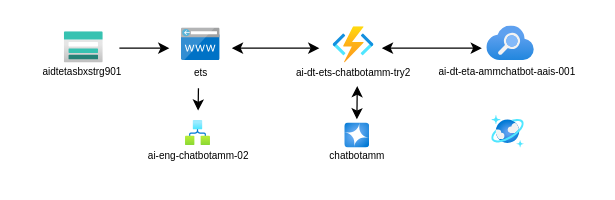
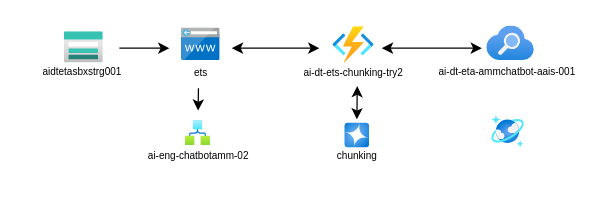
(83, 71) -> (83, 71)
(354, 72) -> (354, 72)
(358, 154) -> (358, 154)
